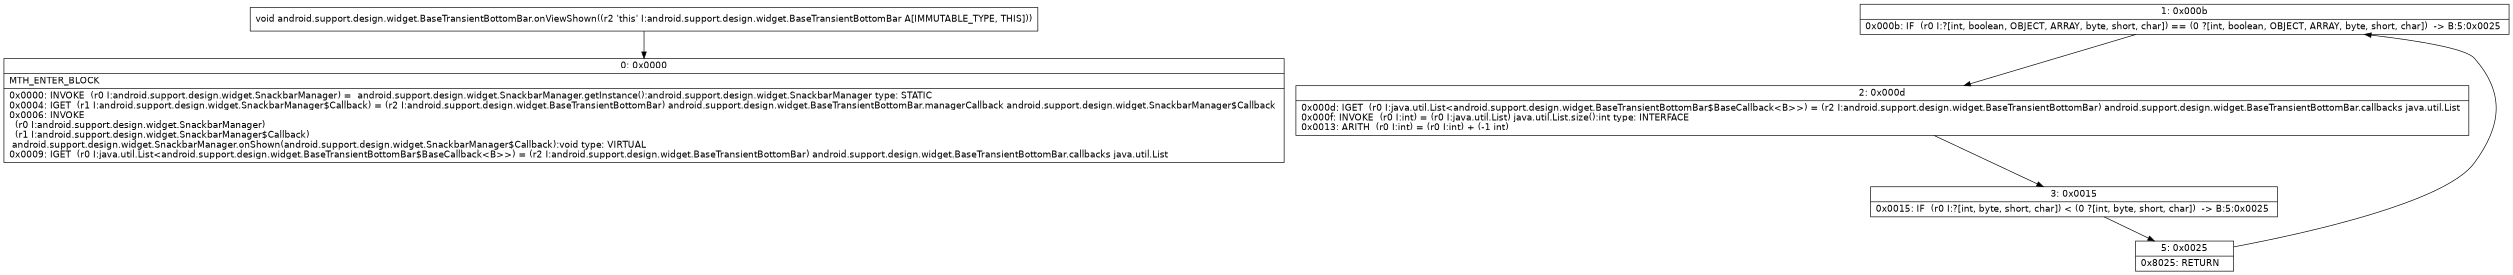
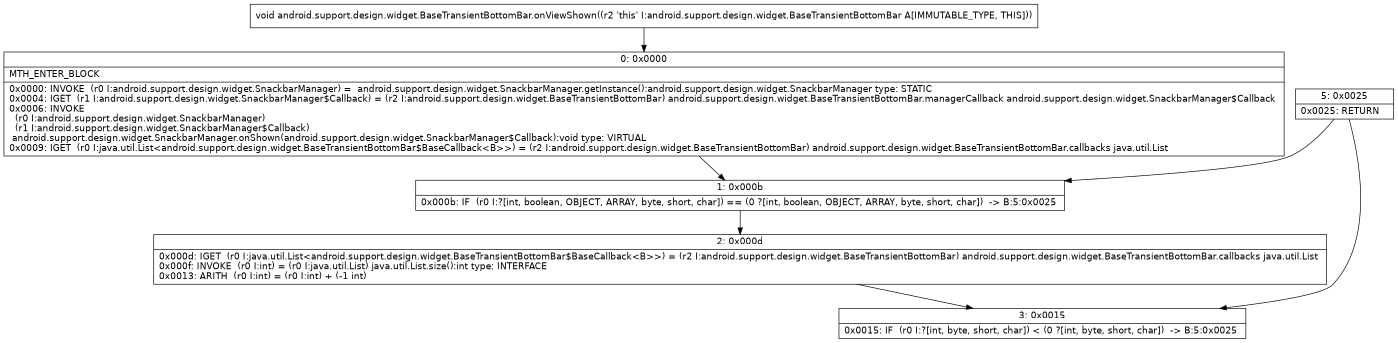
none -> (710, 166)
(2126, 228) -> (1349, 258)
(2185, 263) -> (1345, 111)
